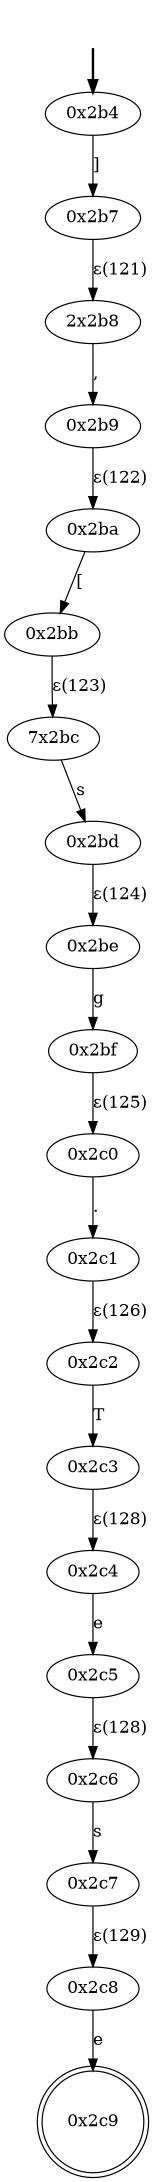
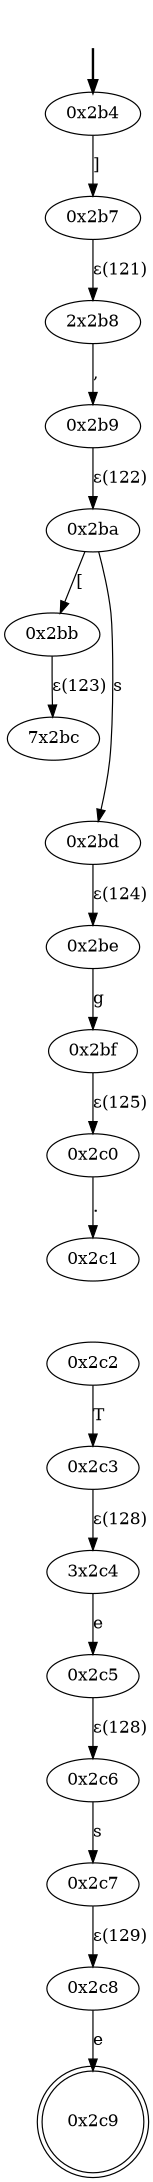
(71, 785) -> (113, 681)
(93, 1306) -> none
(93, 1572) -> (93, 1572)
